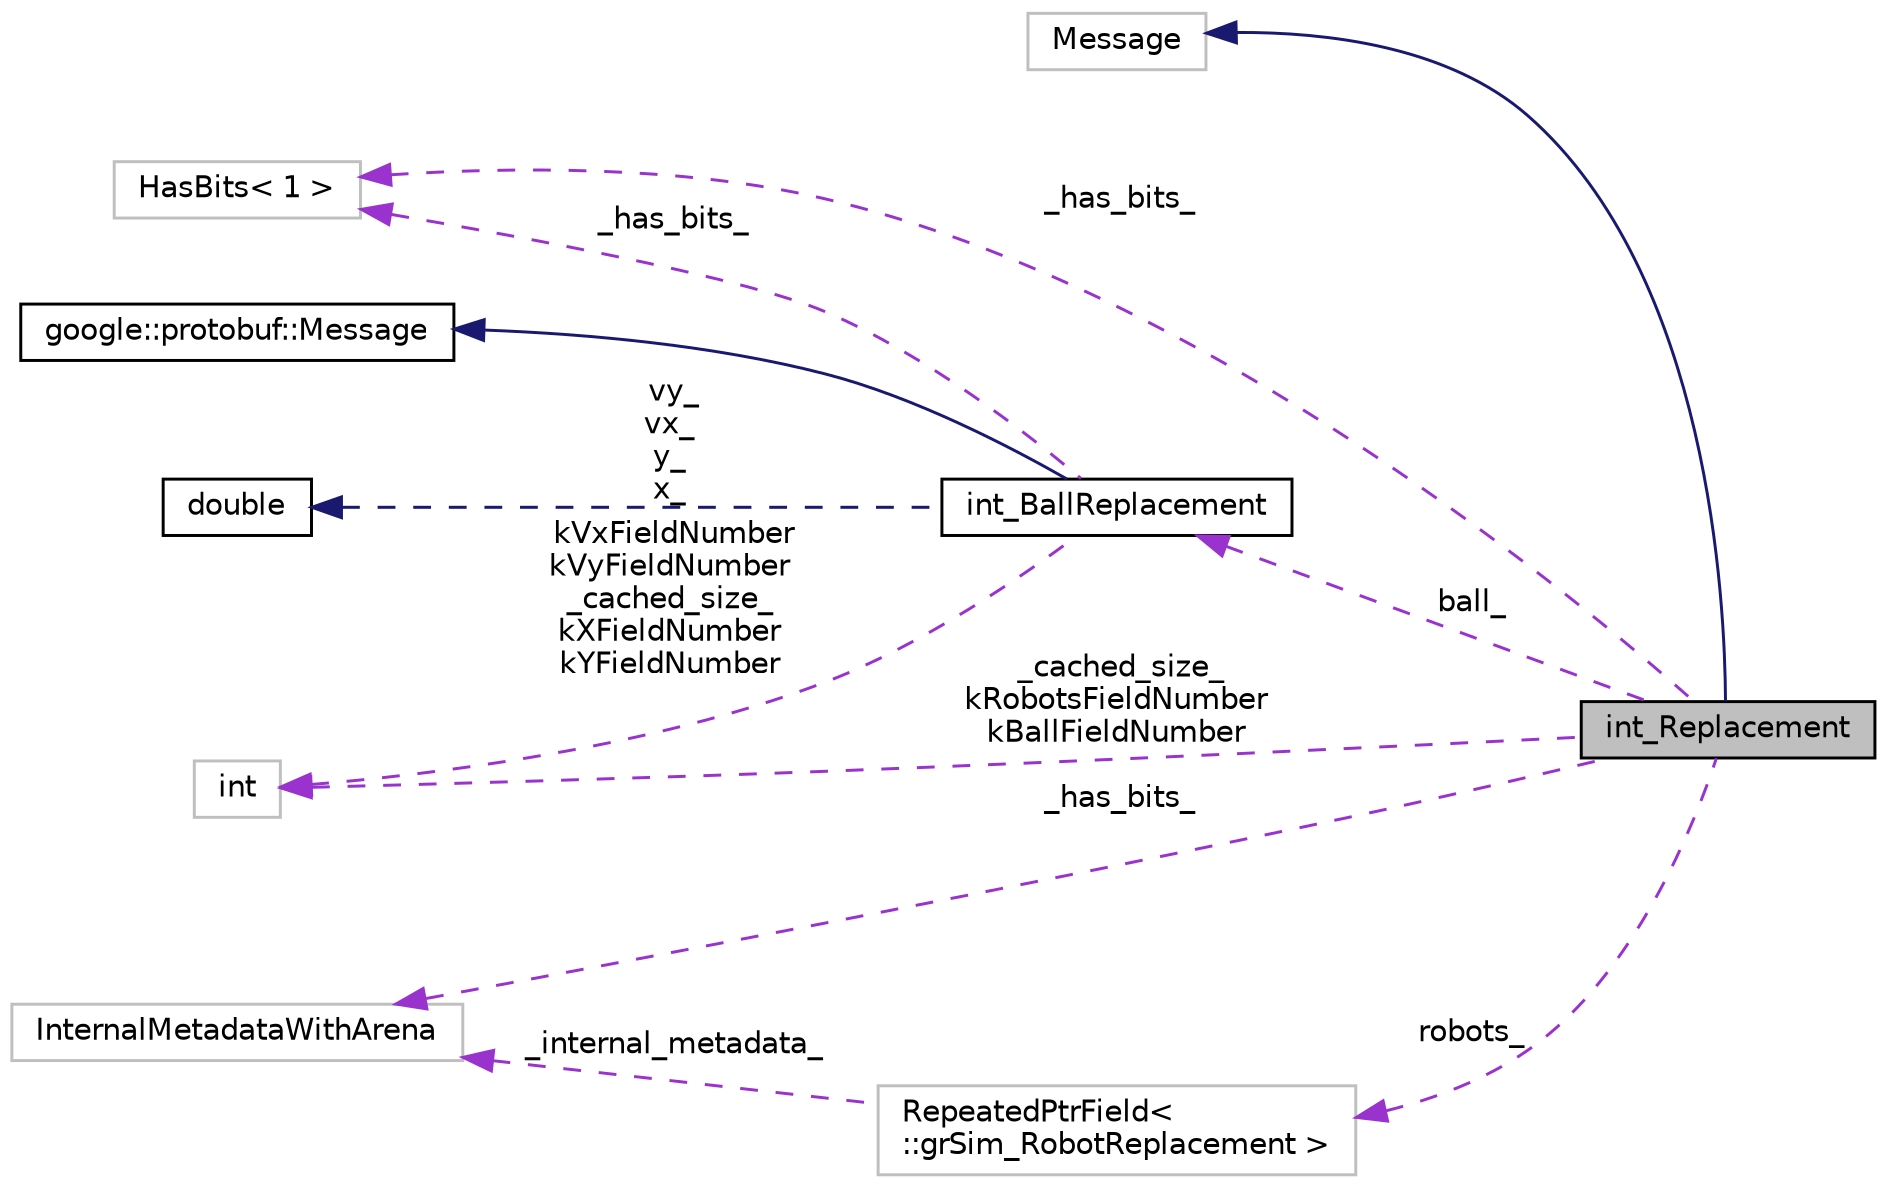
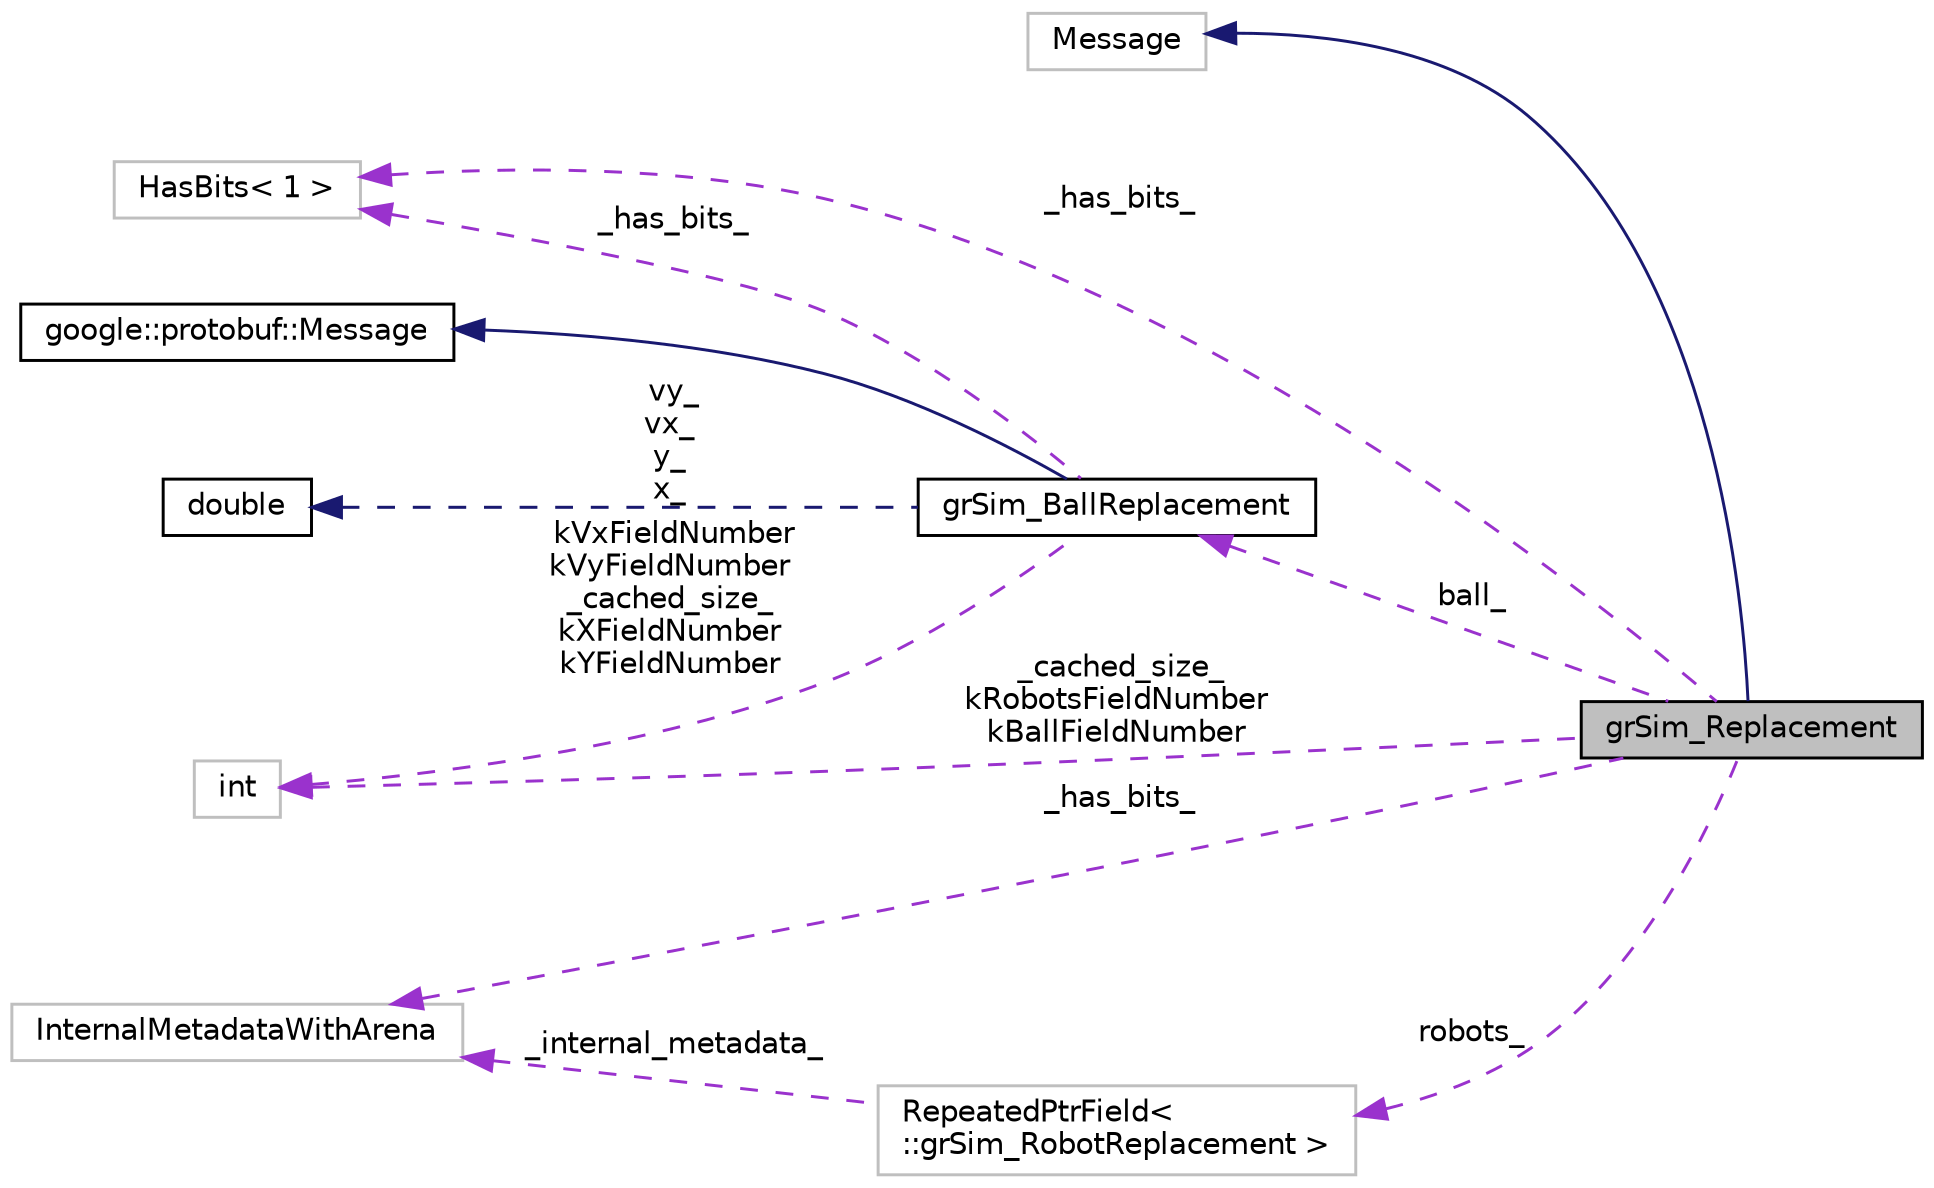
(1117, 507) -> (1117, 507)
(1728, 730) -> (1752, 730)
